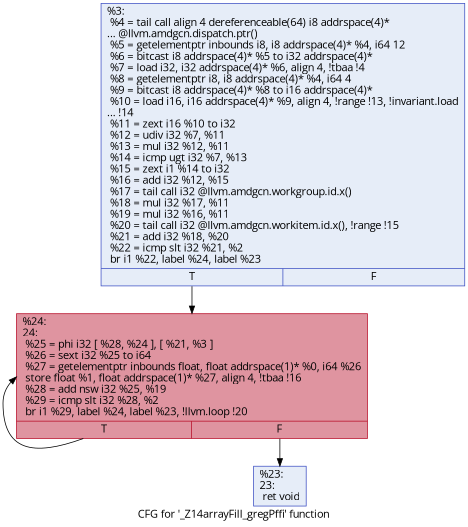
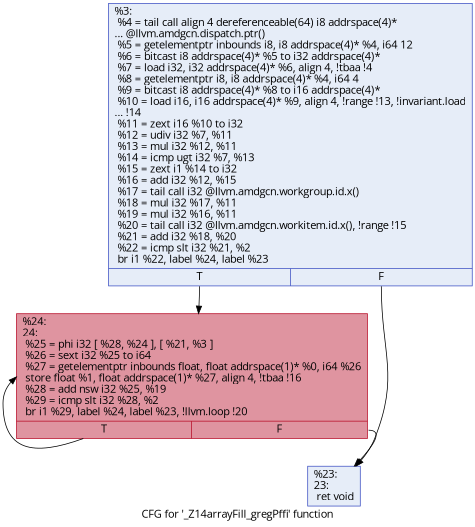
none -> (388, 376)
